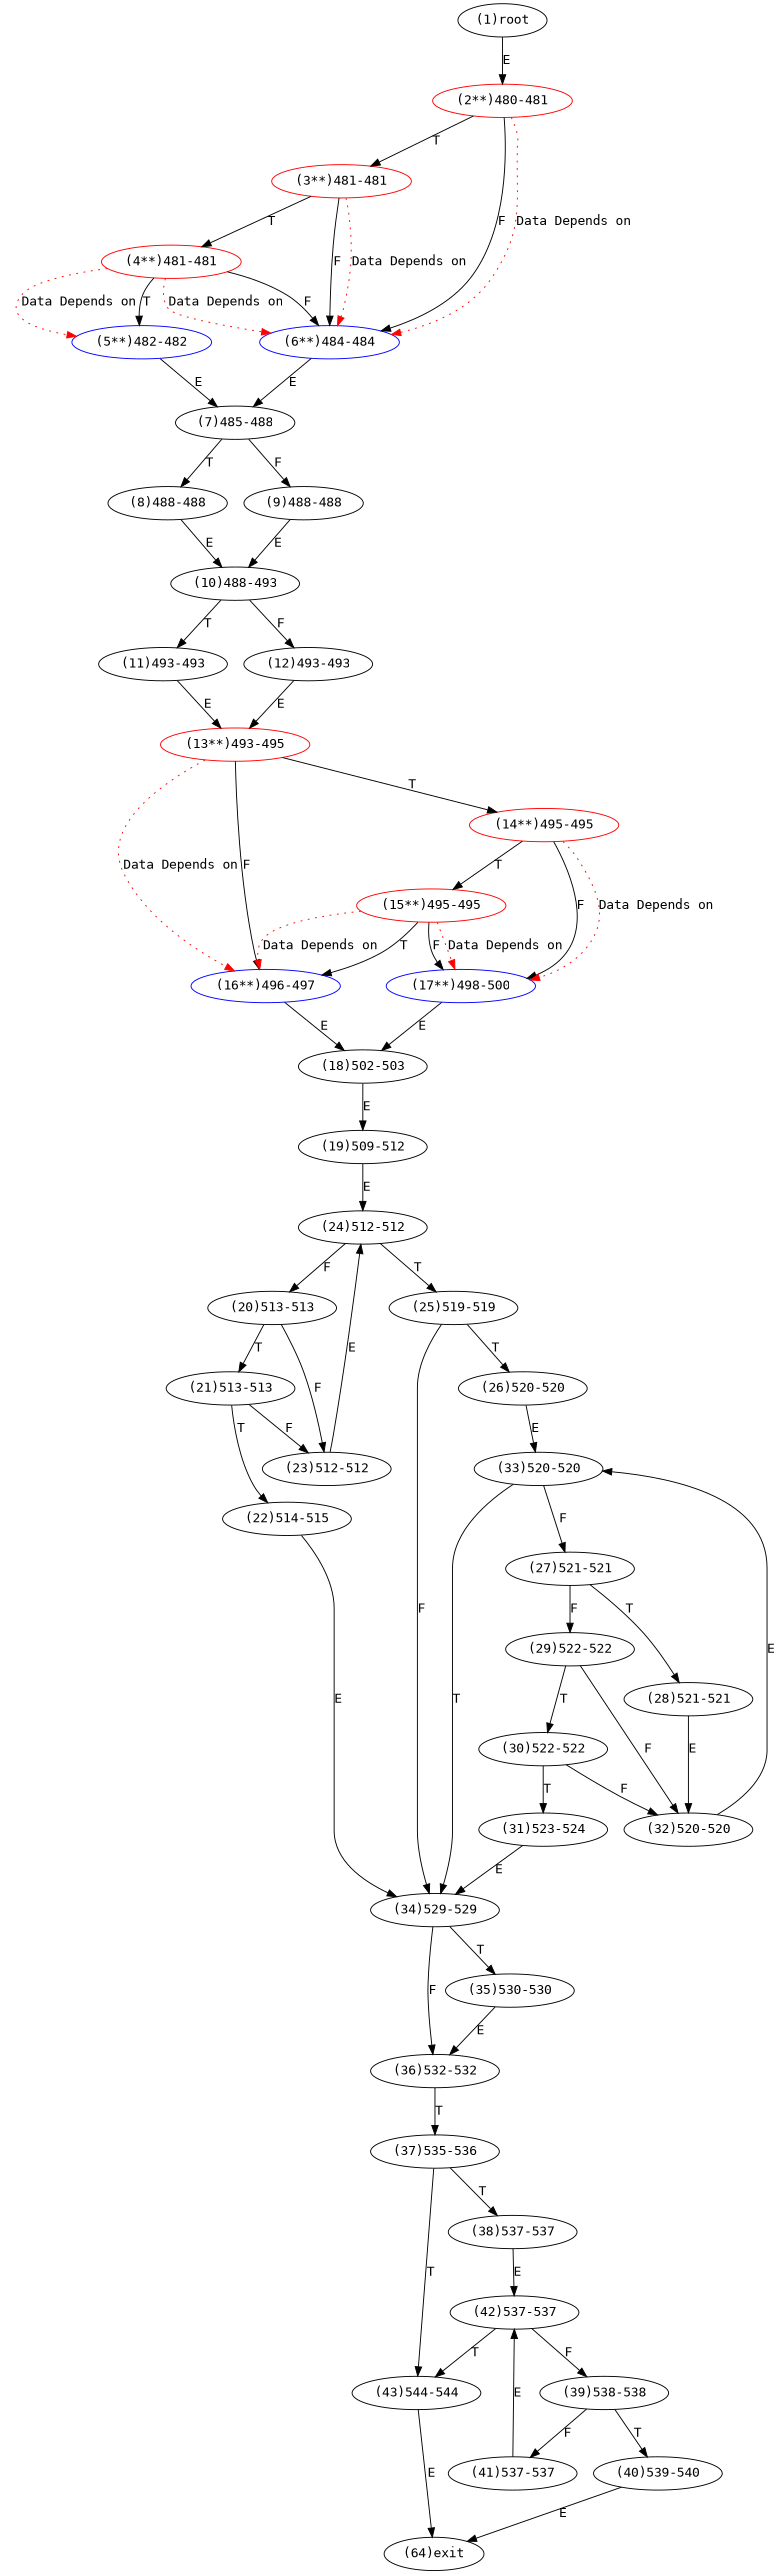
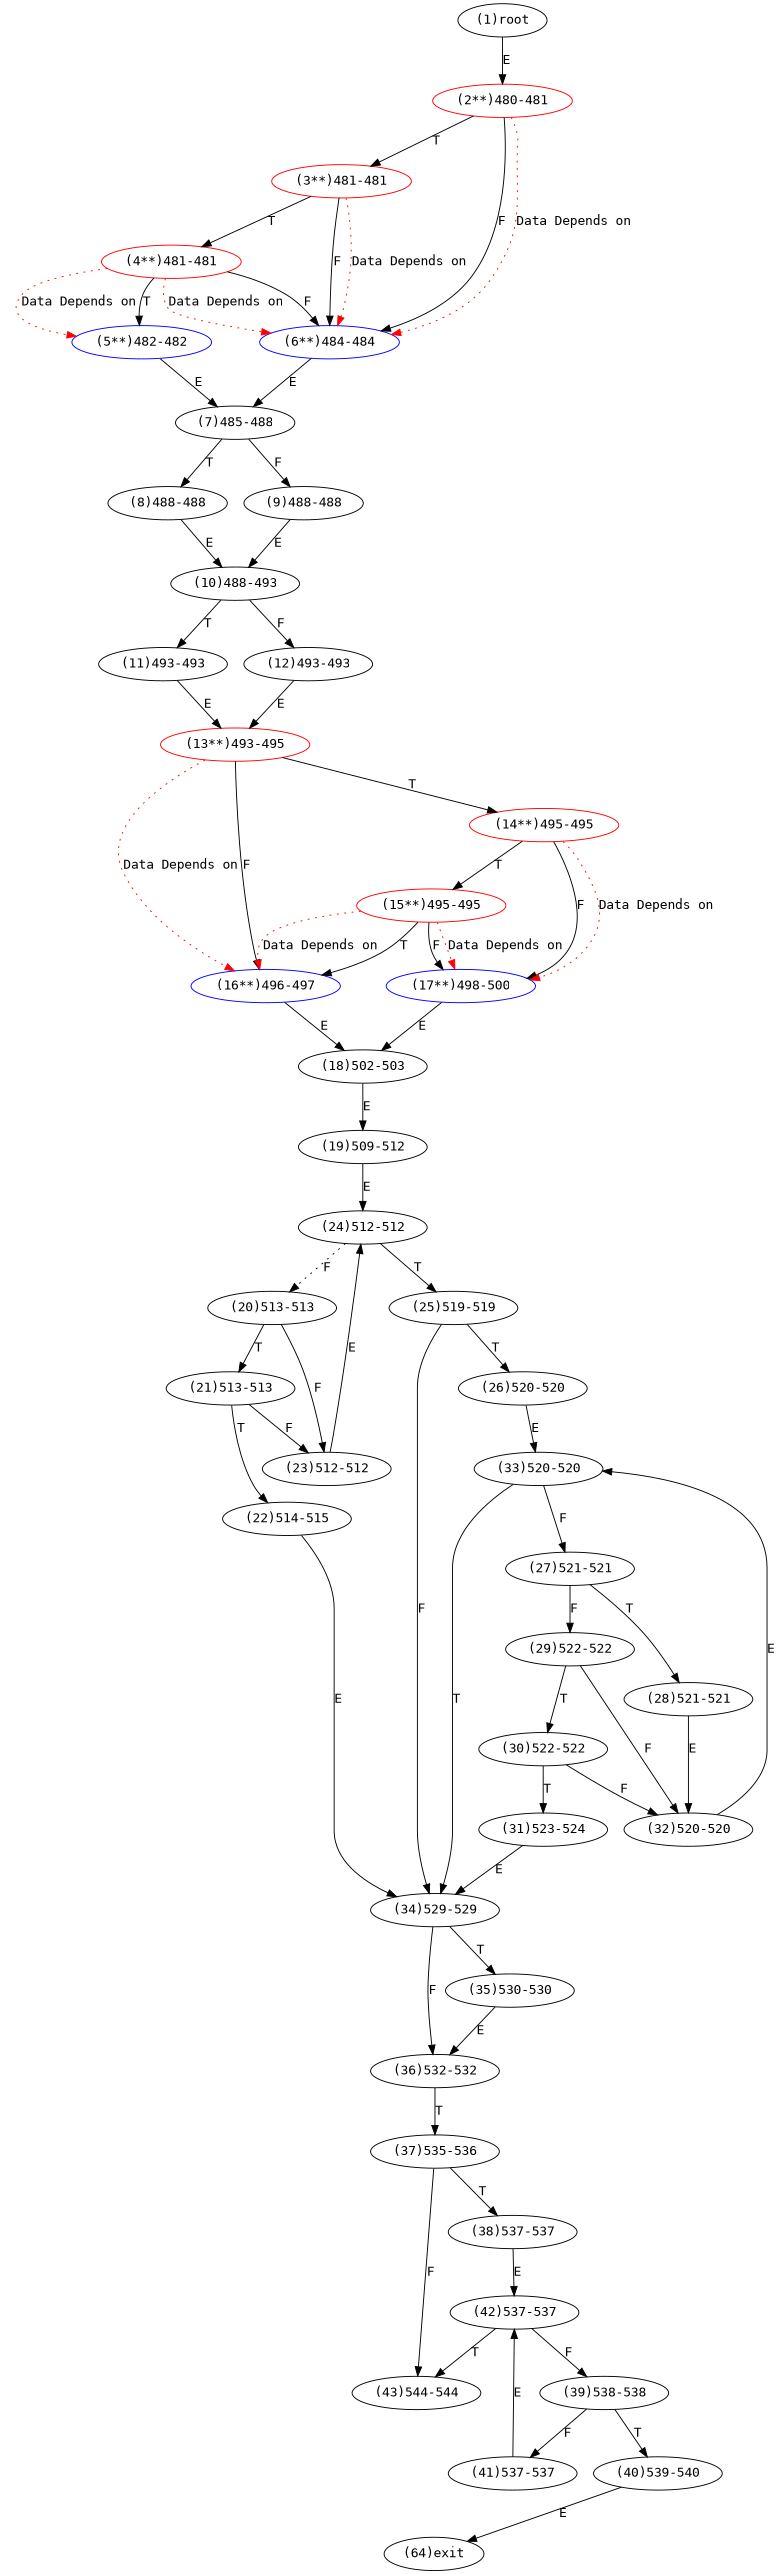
(321, 1265) -> (321, 1265)
(431, 2272) -> (431, 2272)
(425, 2469) -> none
